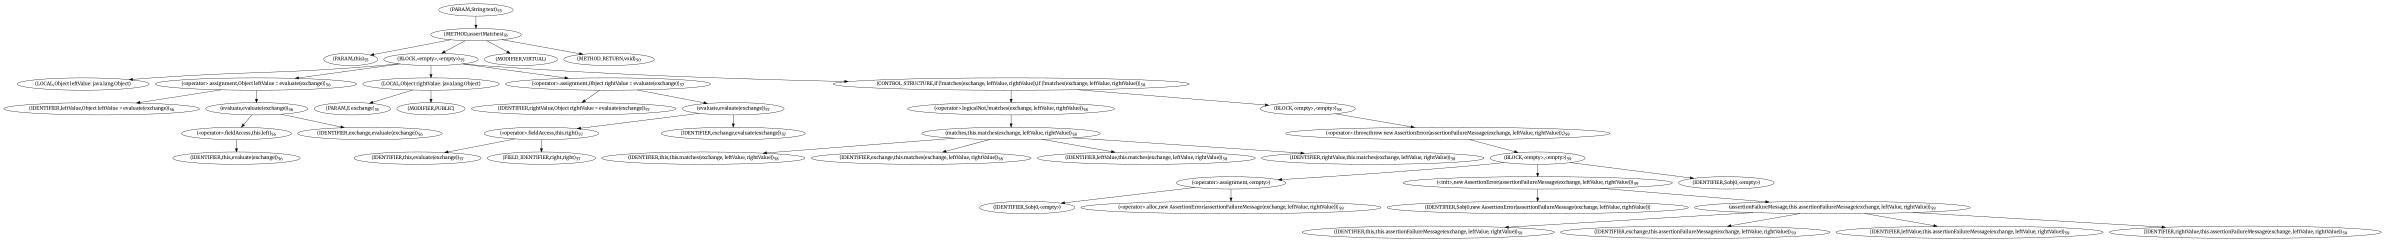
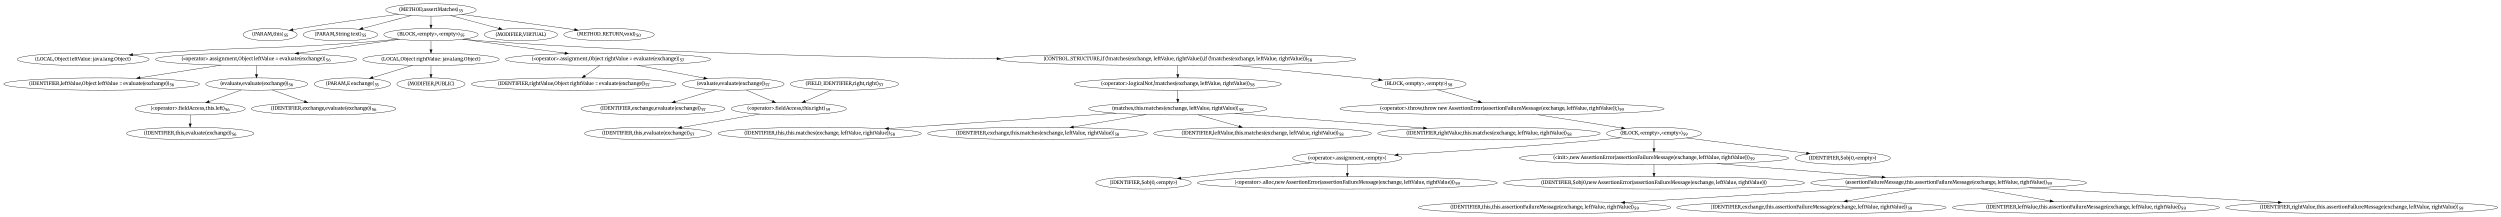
(476, 21) -> (387, 22)
(581, 133) -> (828, 108)
(541, 144) -> (818, 96)
